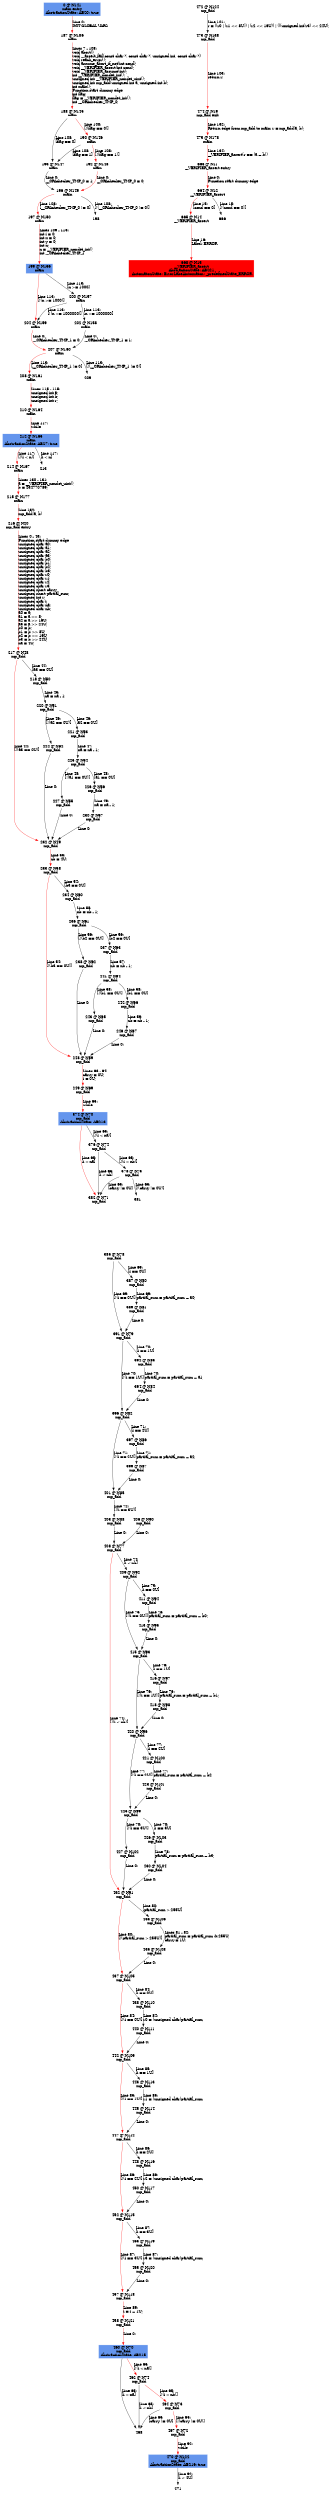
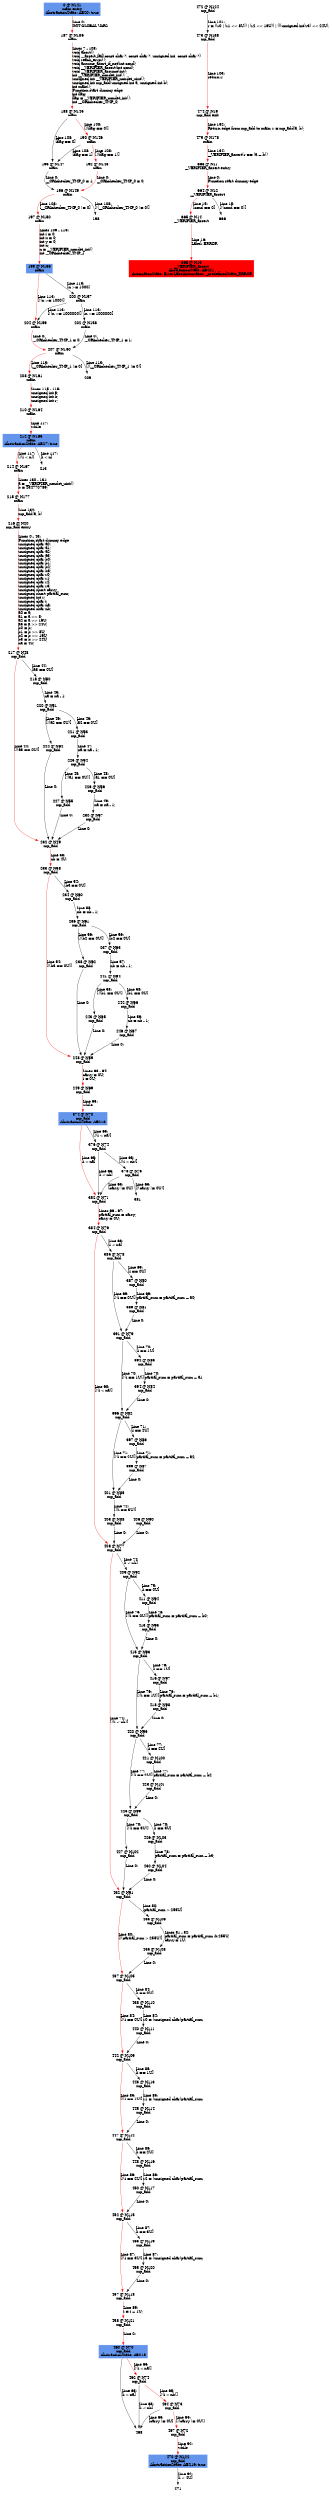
none -> (99, 1230)
